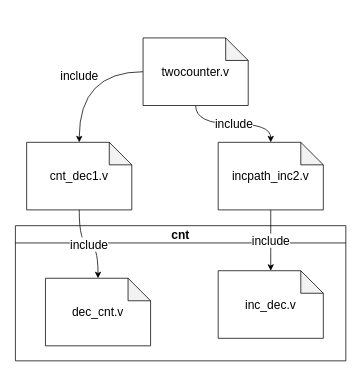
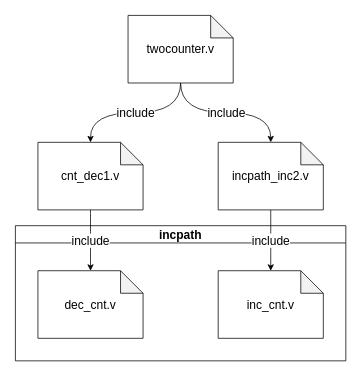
(195, 72) -> (180, 49)
(79, 176) -> (90, 176)
(180, 235) -> (180, 235)
(270, 304) -> (270, 304)
(98, 312) -> (90, 304)
